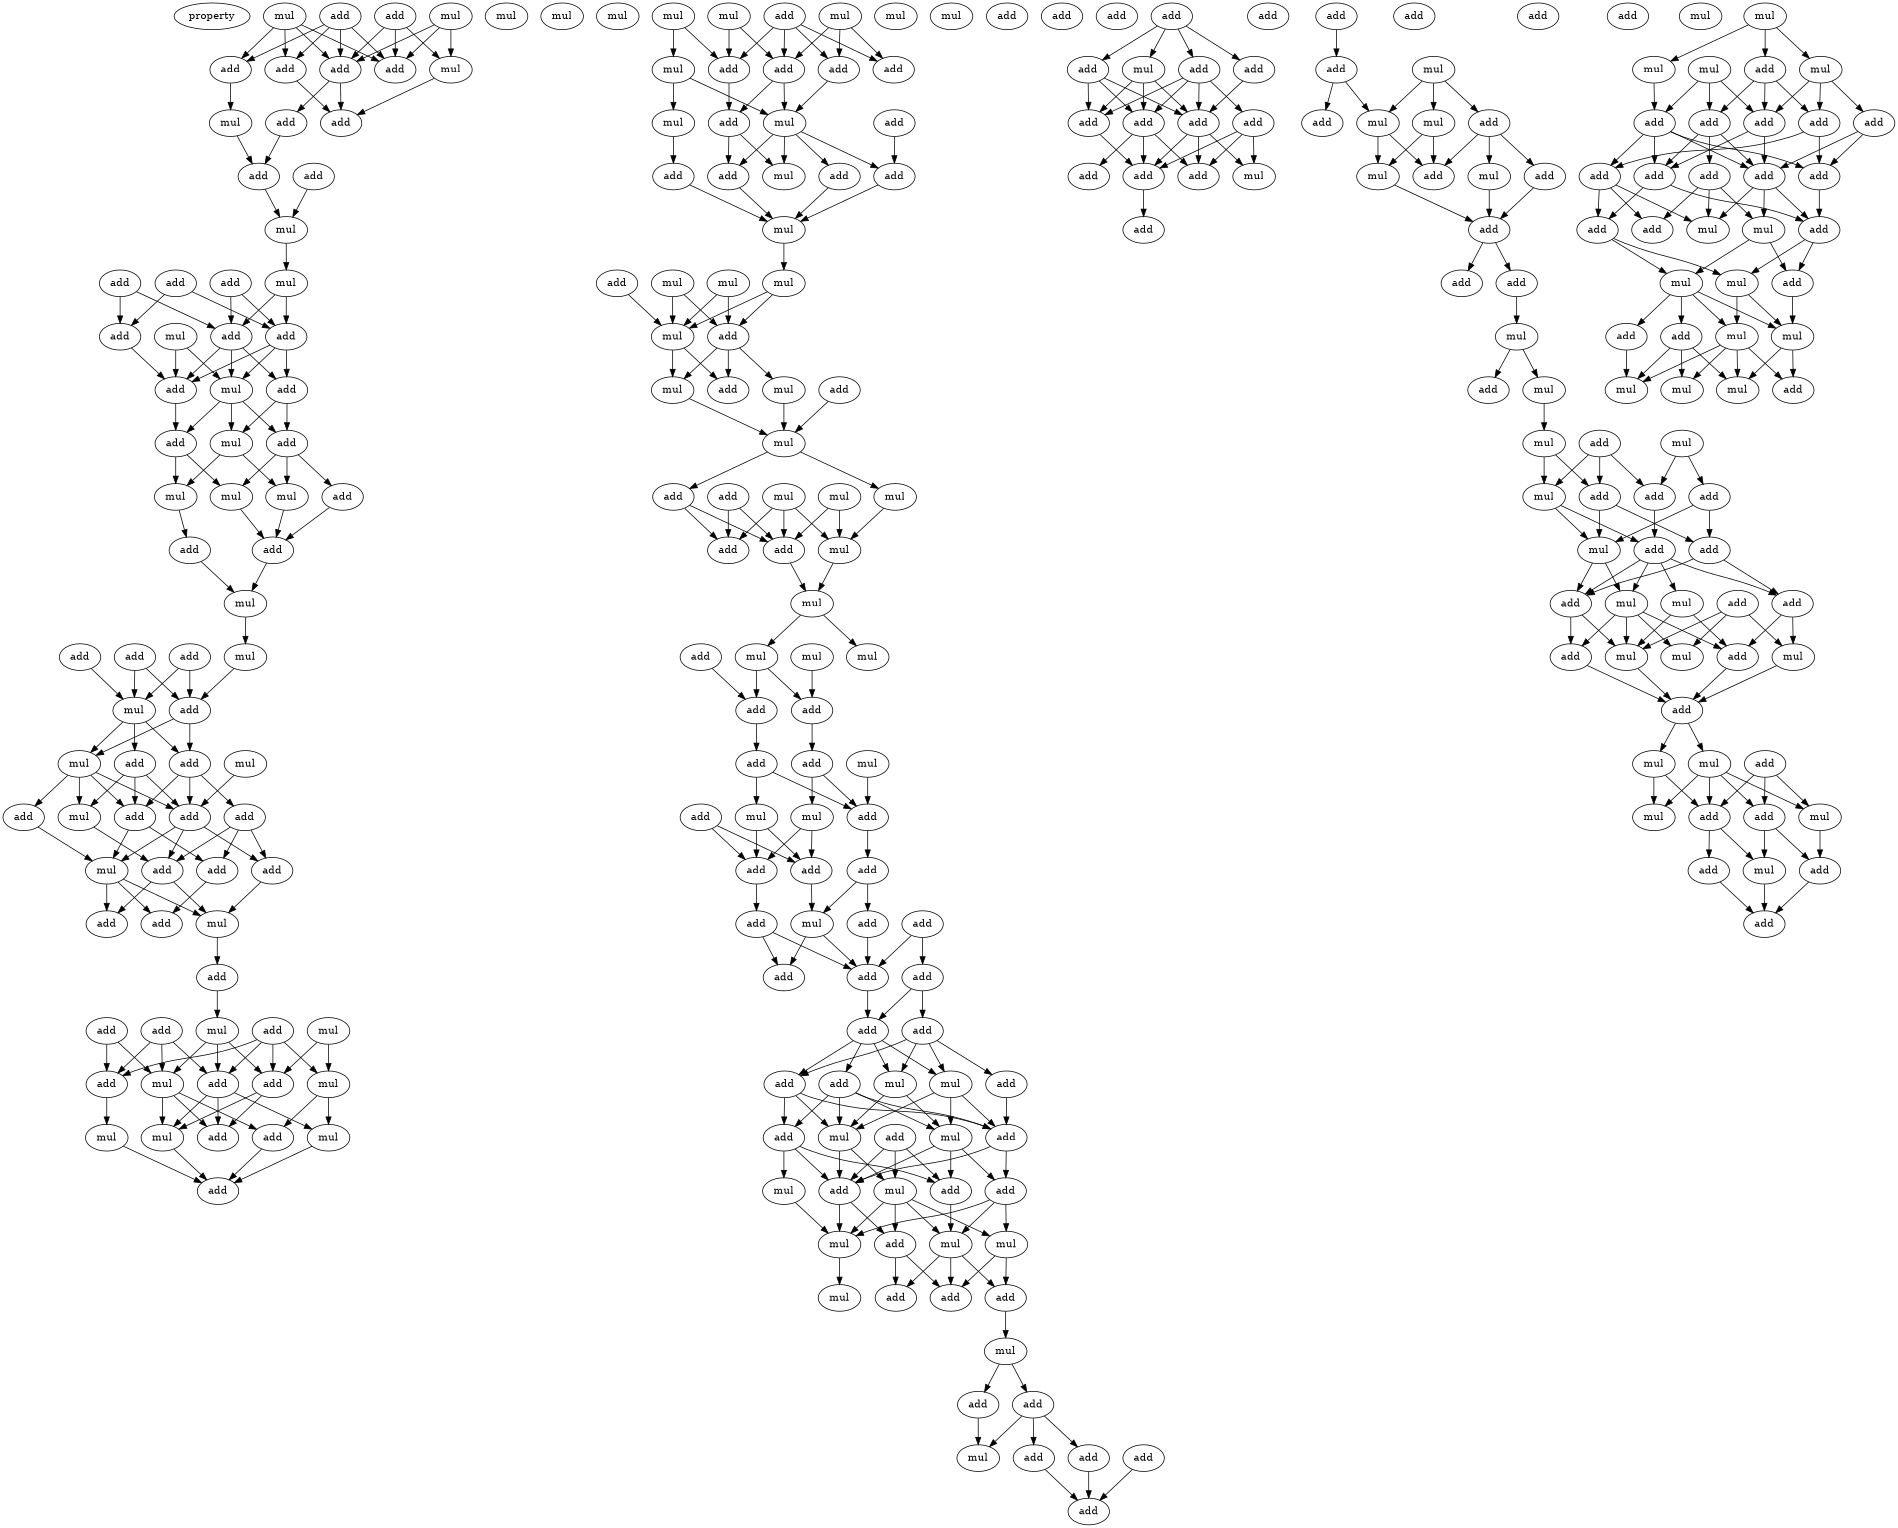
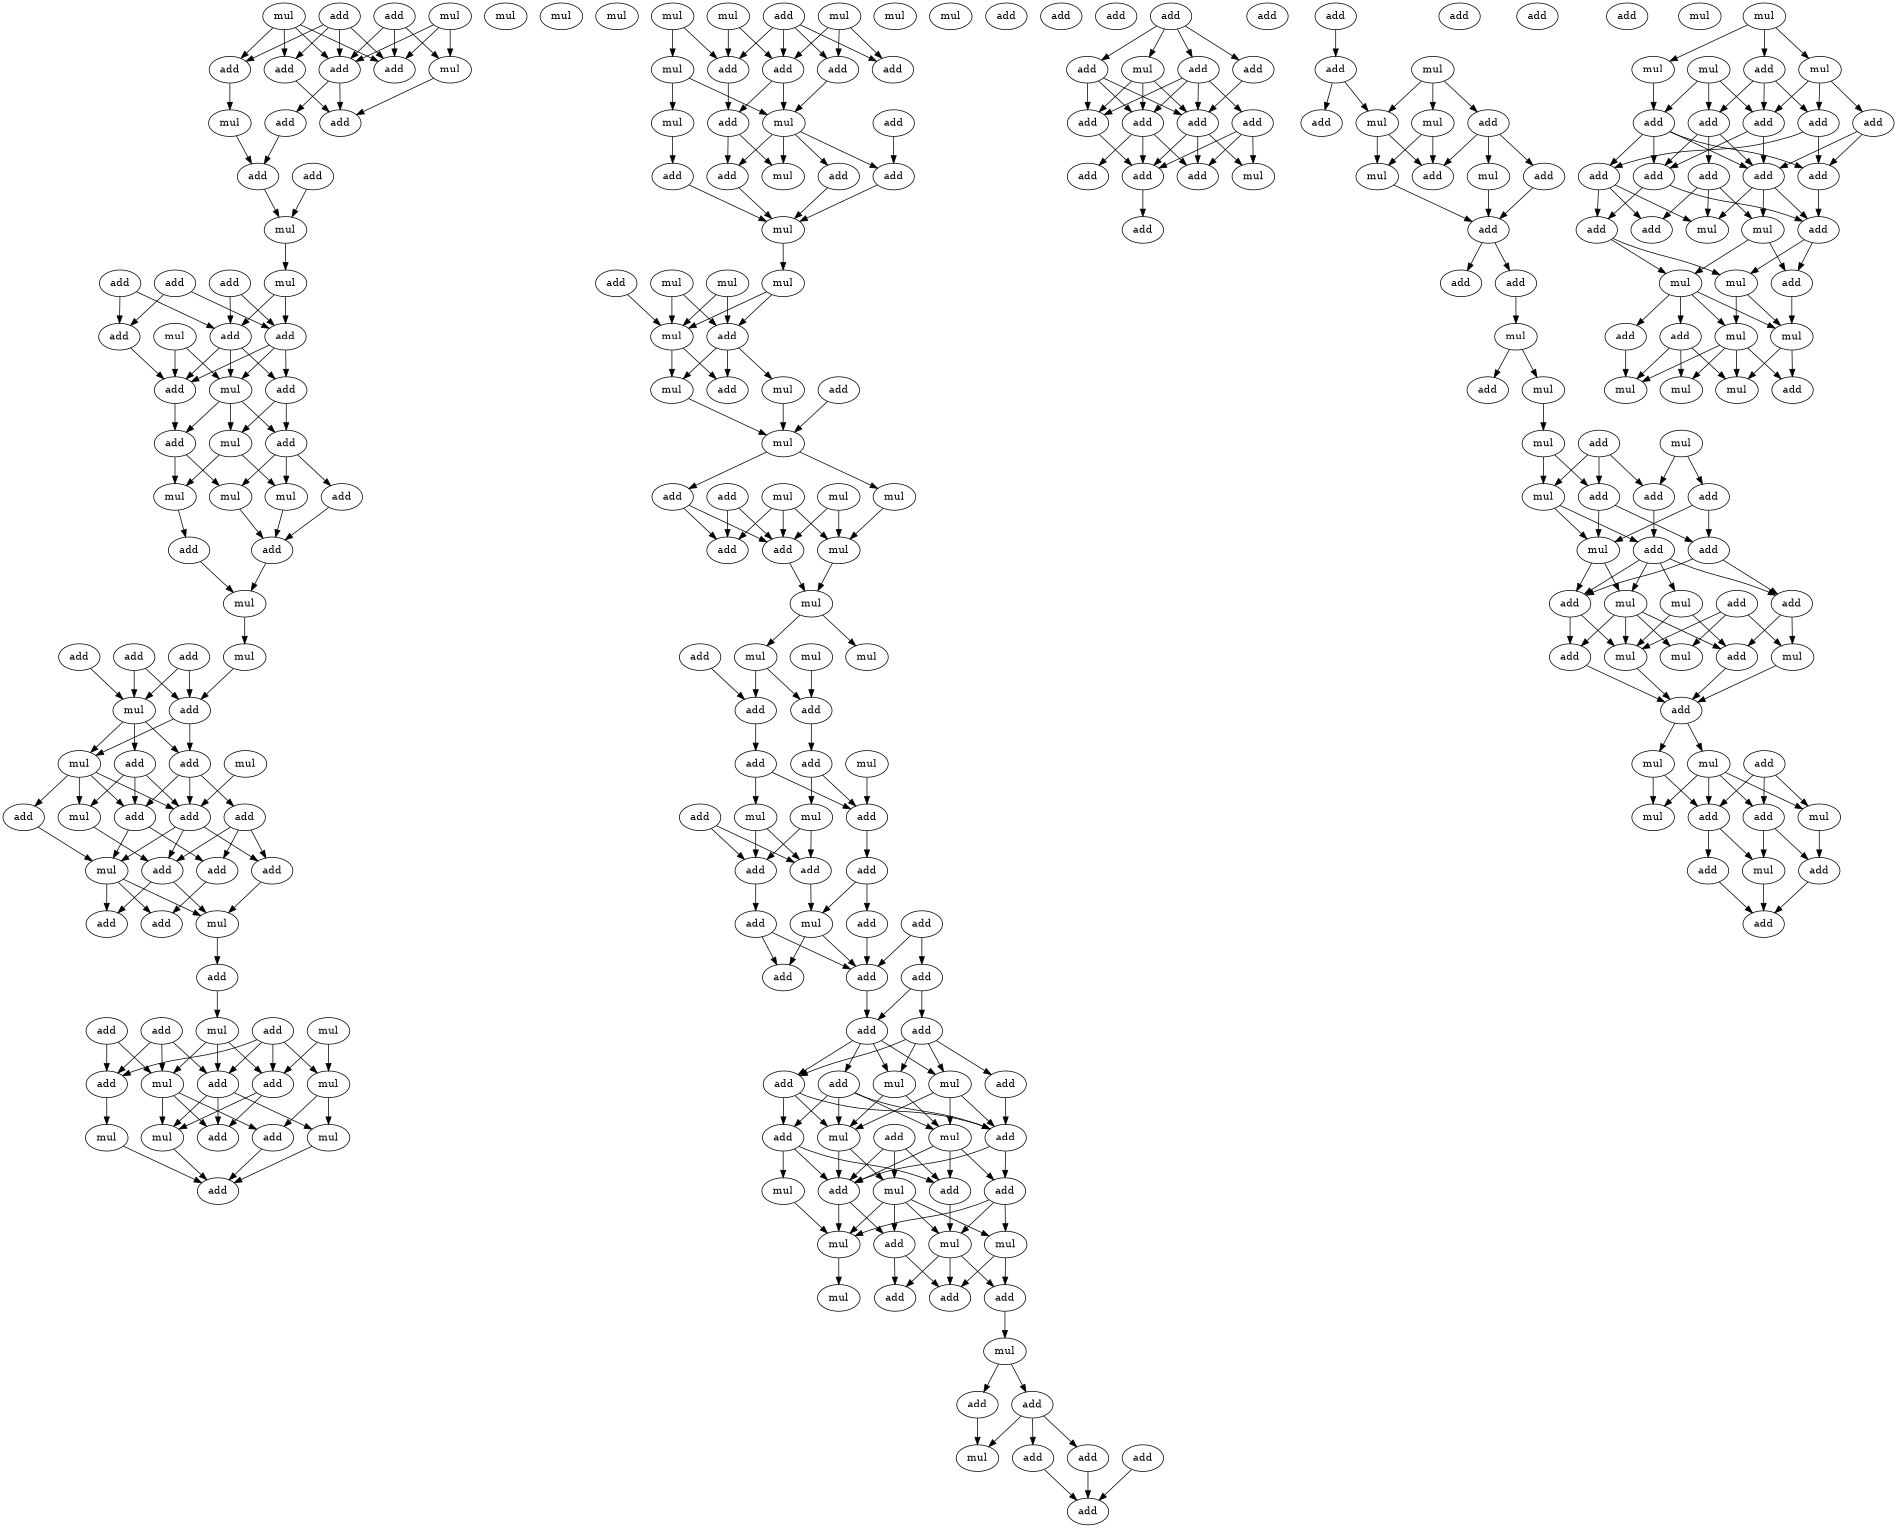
(212, 16) -> none
